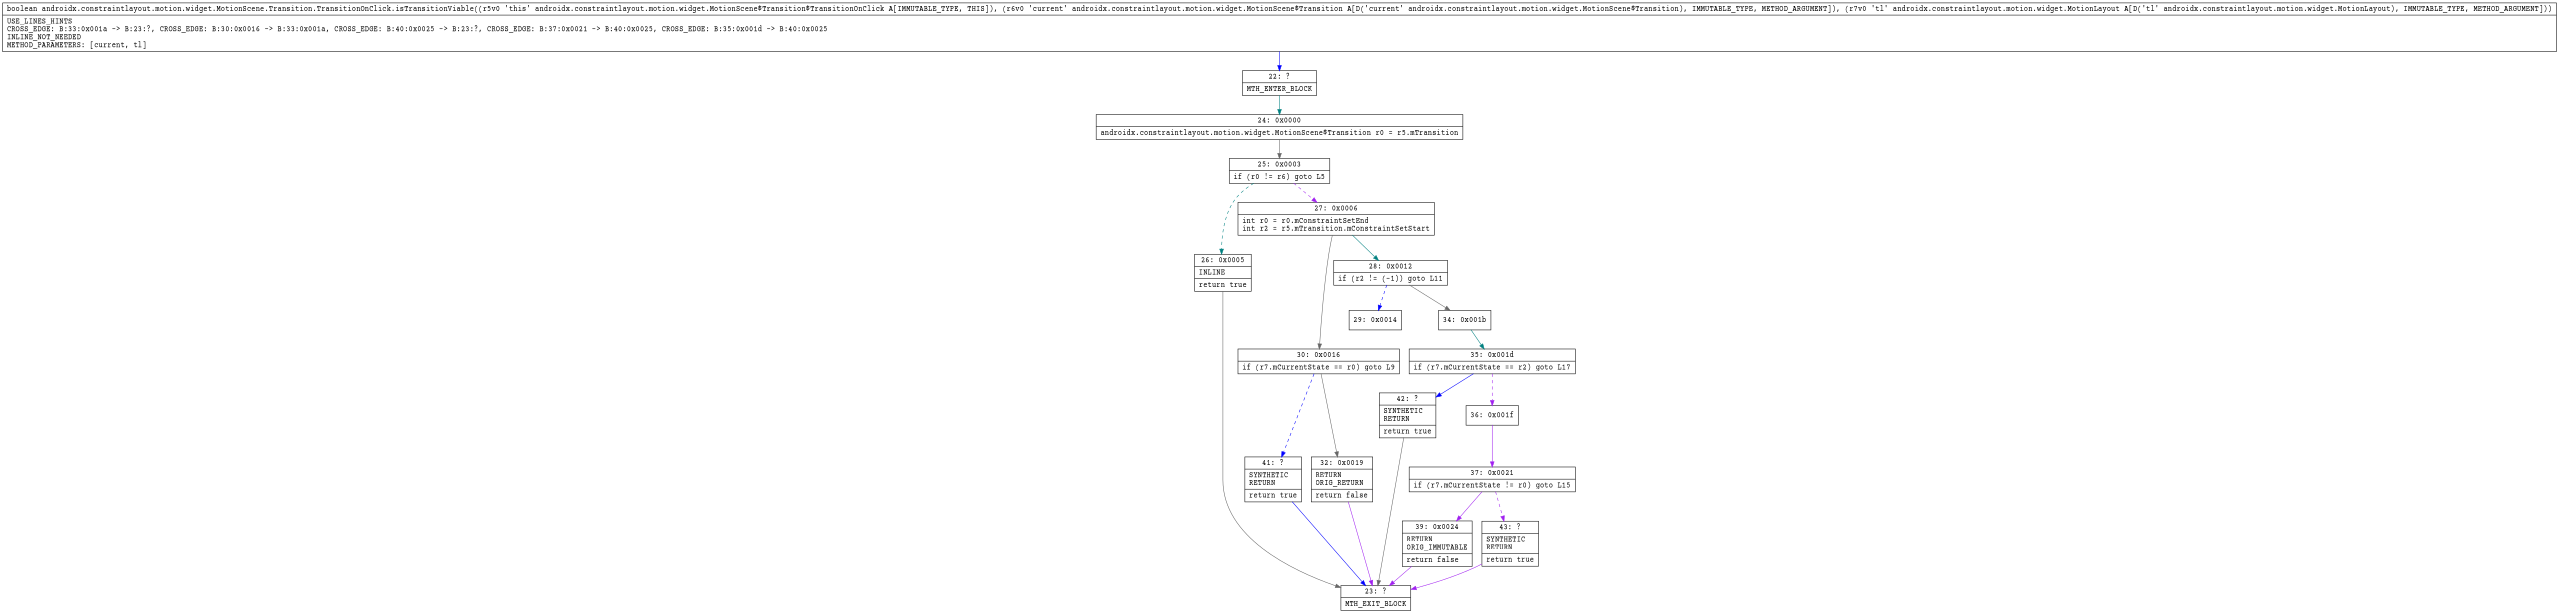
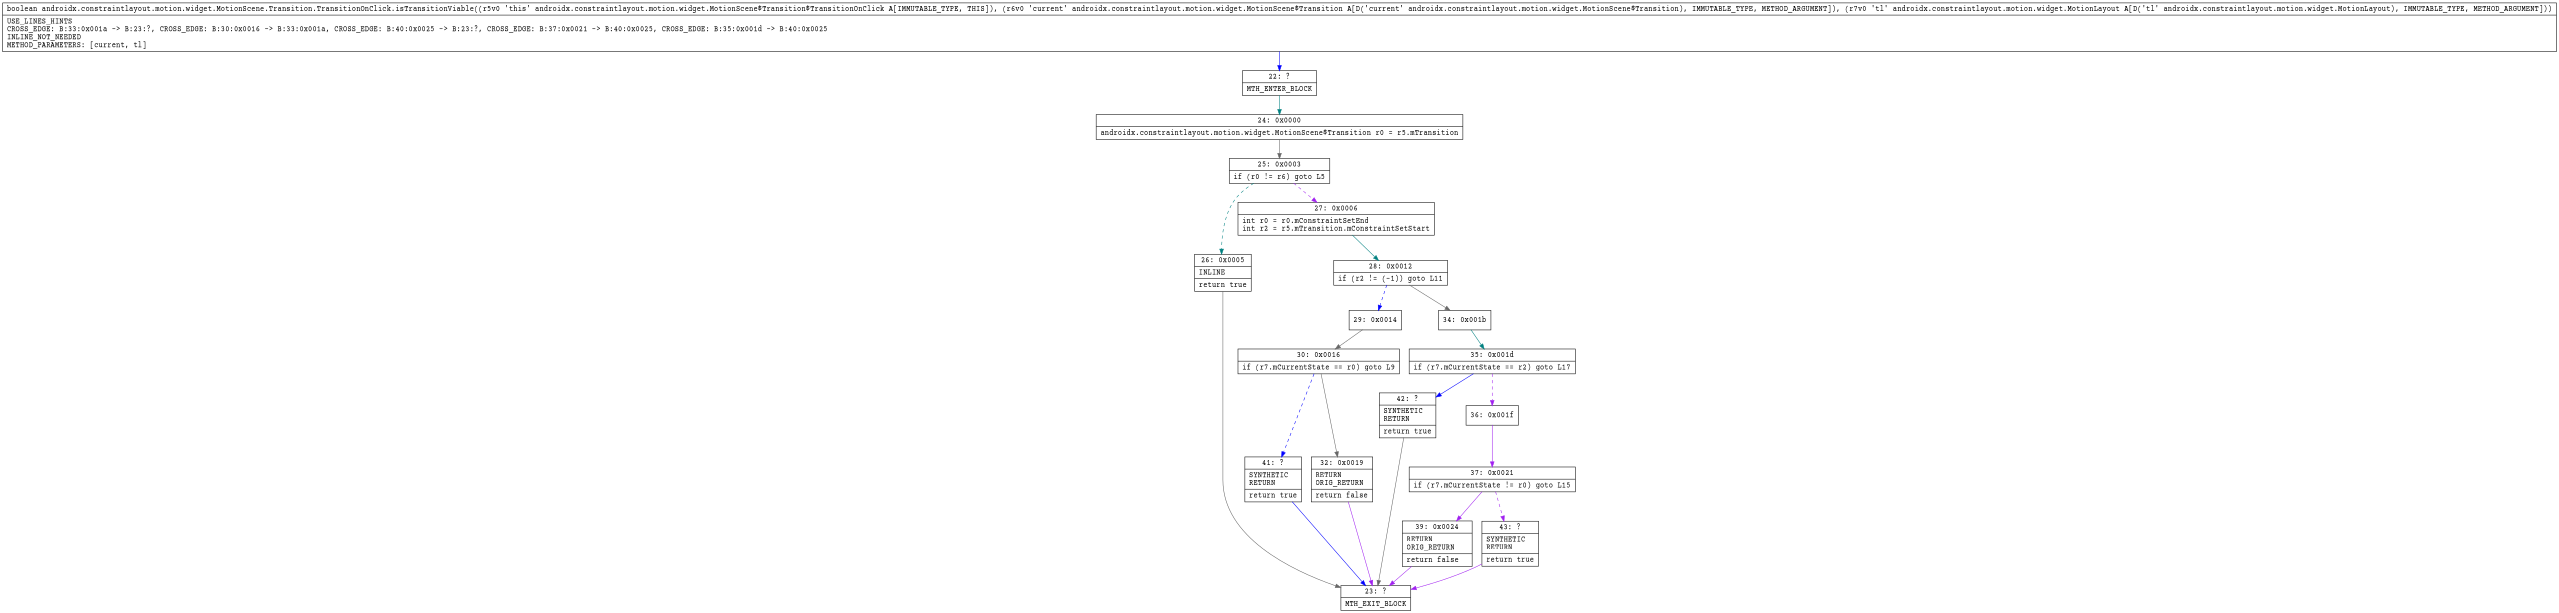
(1324, 289) -> (1351, 338)
(1437, 547) -> (1431, 547)
